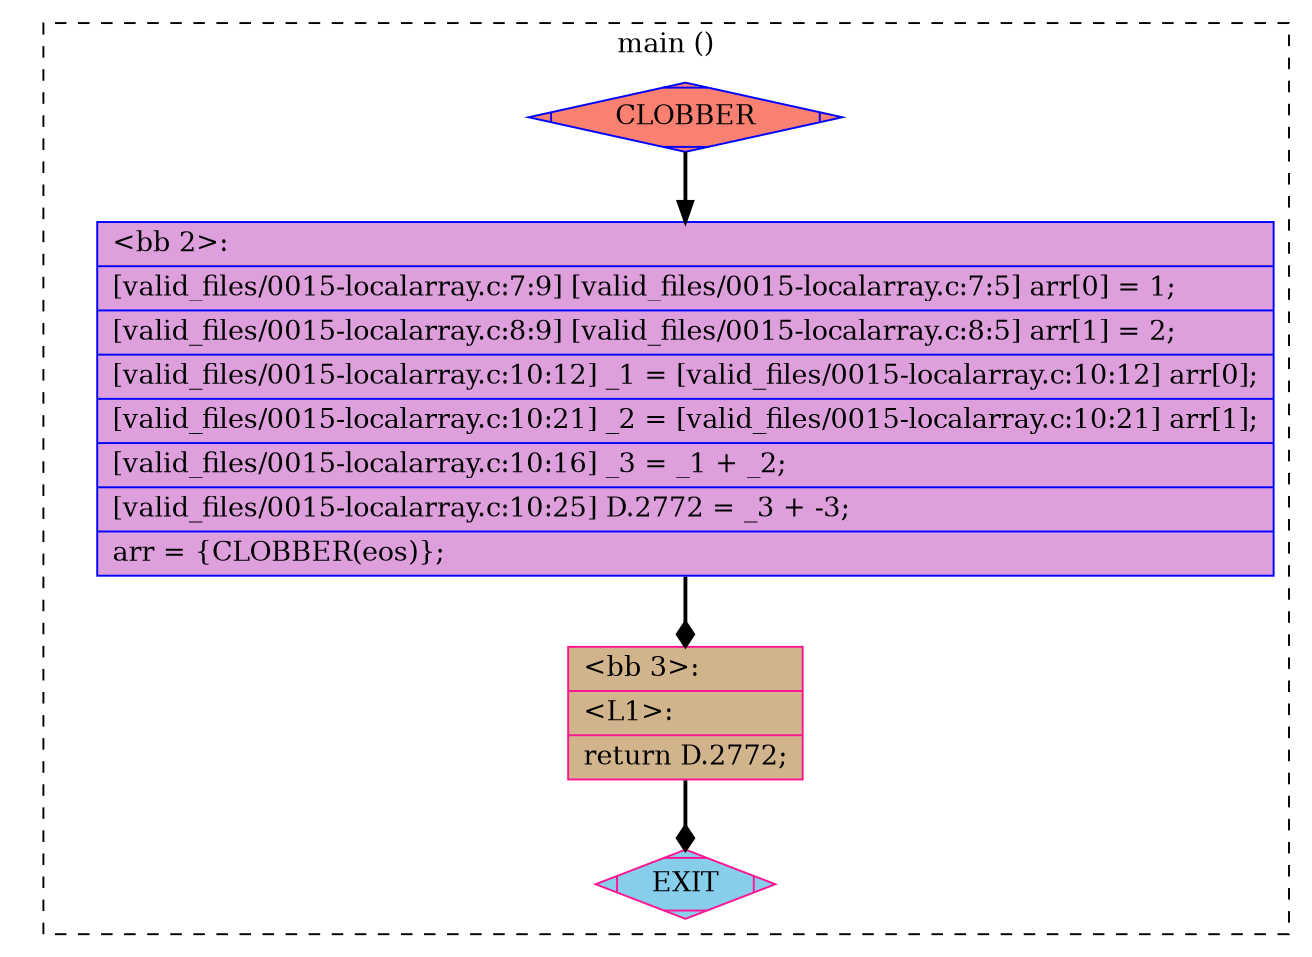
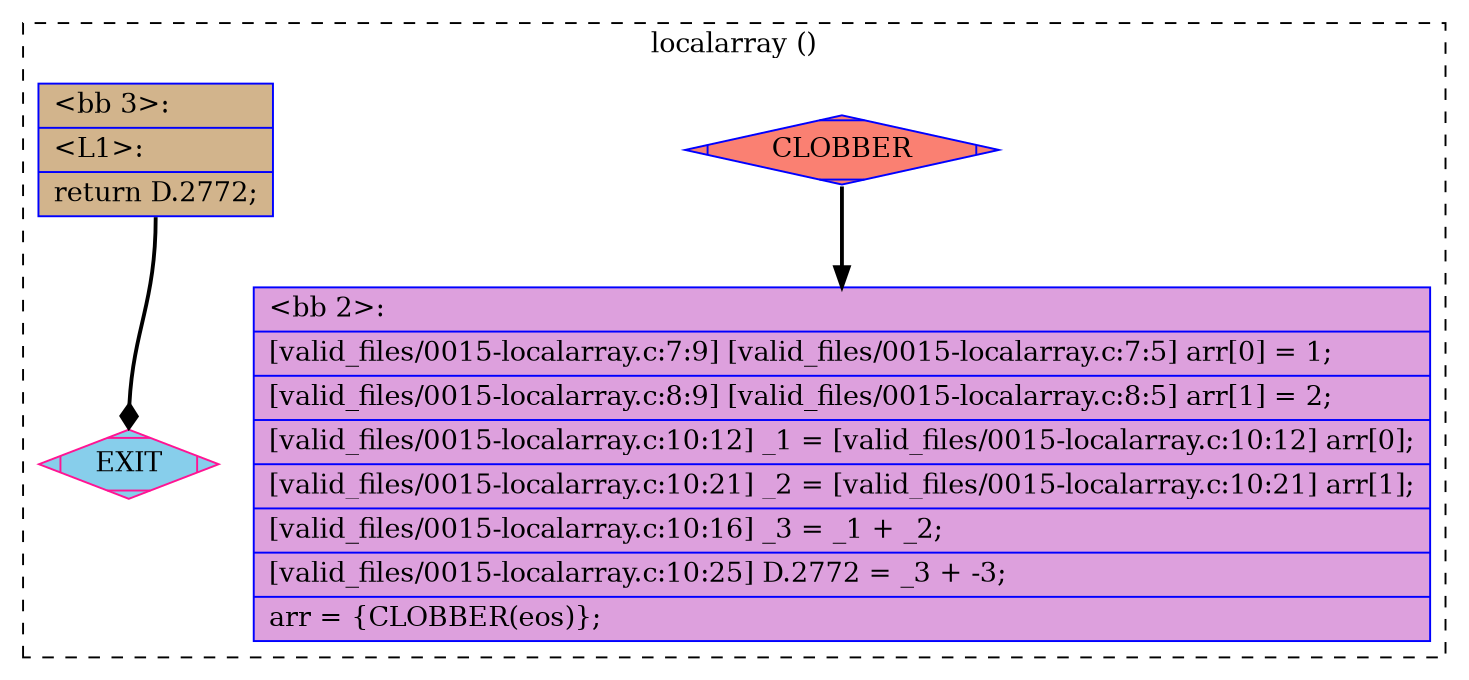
(666, 45) -> (734, 45)
(685, 600) -> none
(685, 713) -> (156, 150)
